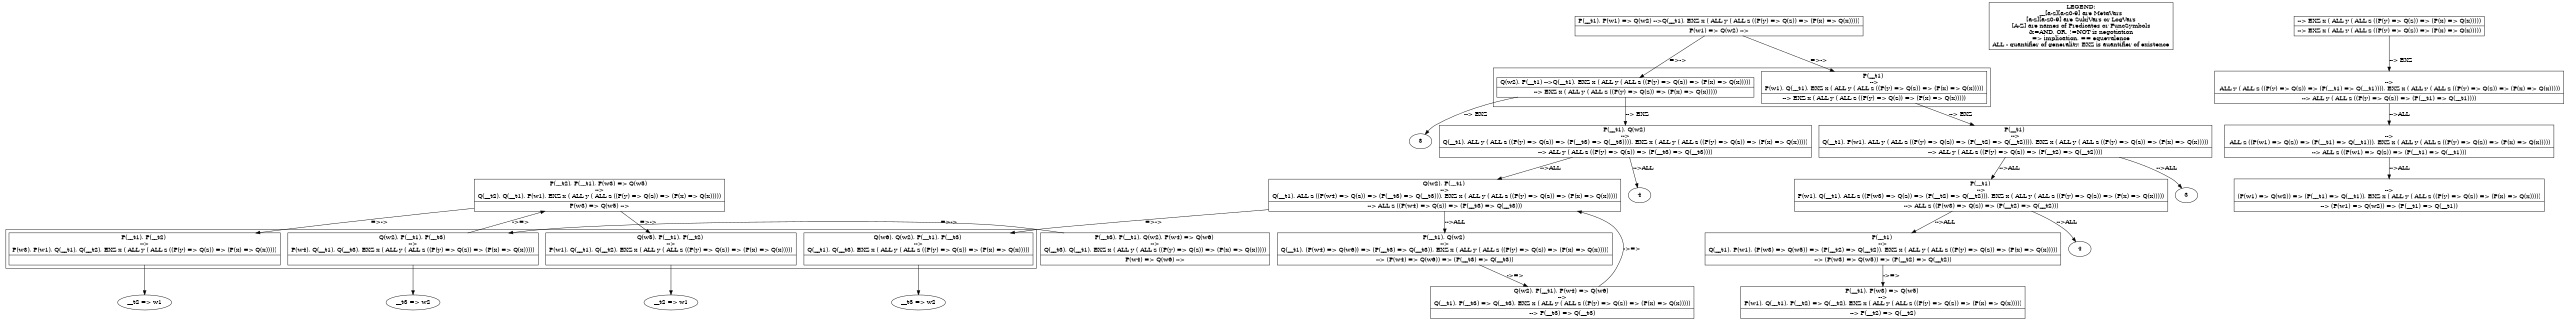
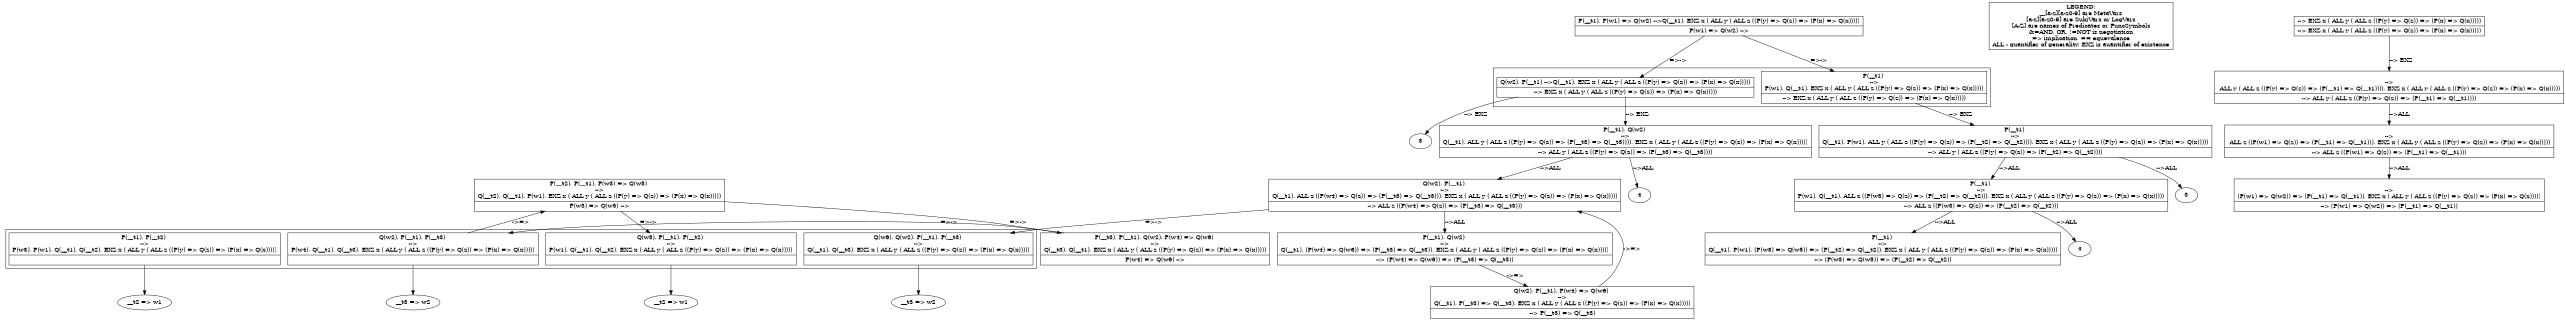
(367, 220) -> (891, 213)
(1883, 302) -> none
